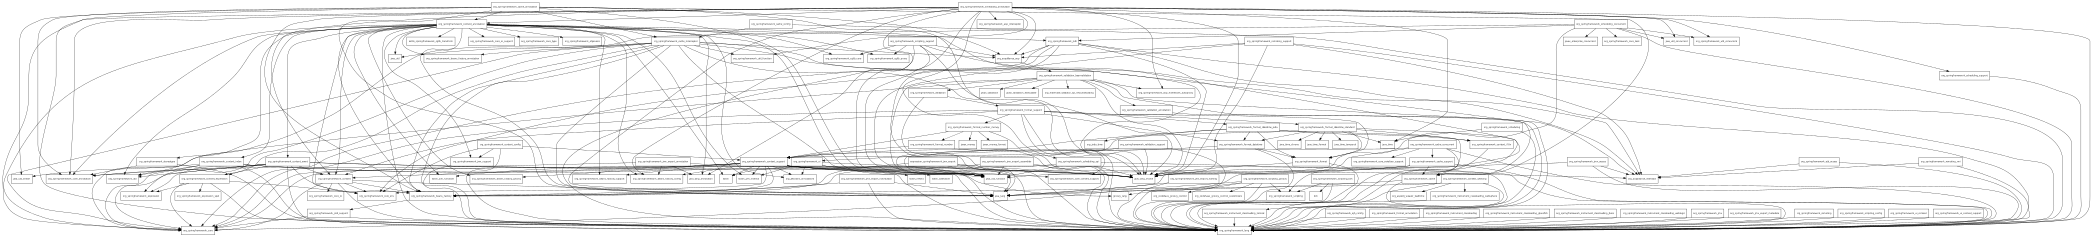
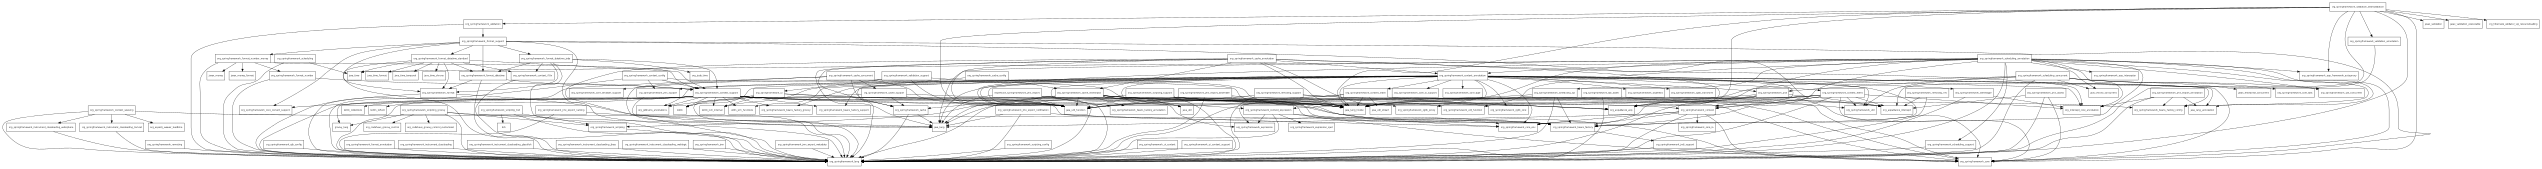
(431, 41) -> (1692, 93)
(1677, 41) -> (2104, 93)
(1030, 65) -> (1956, 14)
(1176, 76) -> none
(69, 179) -> (2082, 110)
